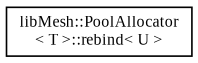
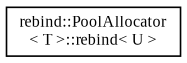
(99, 32) -> (94, 32)
